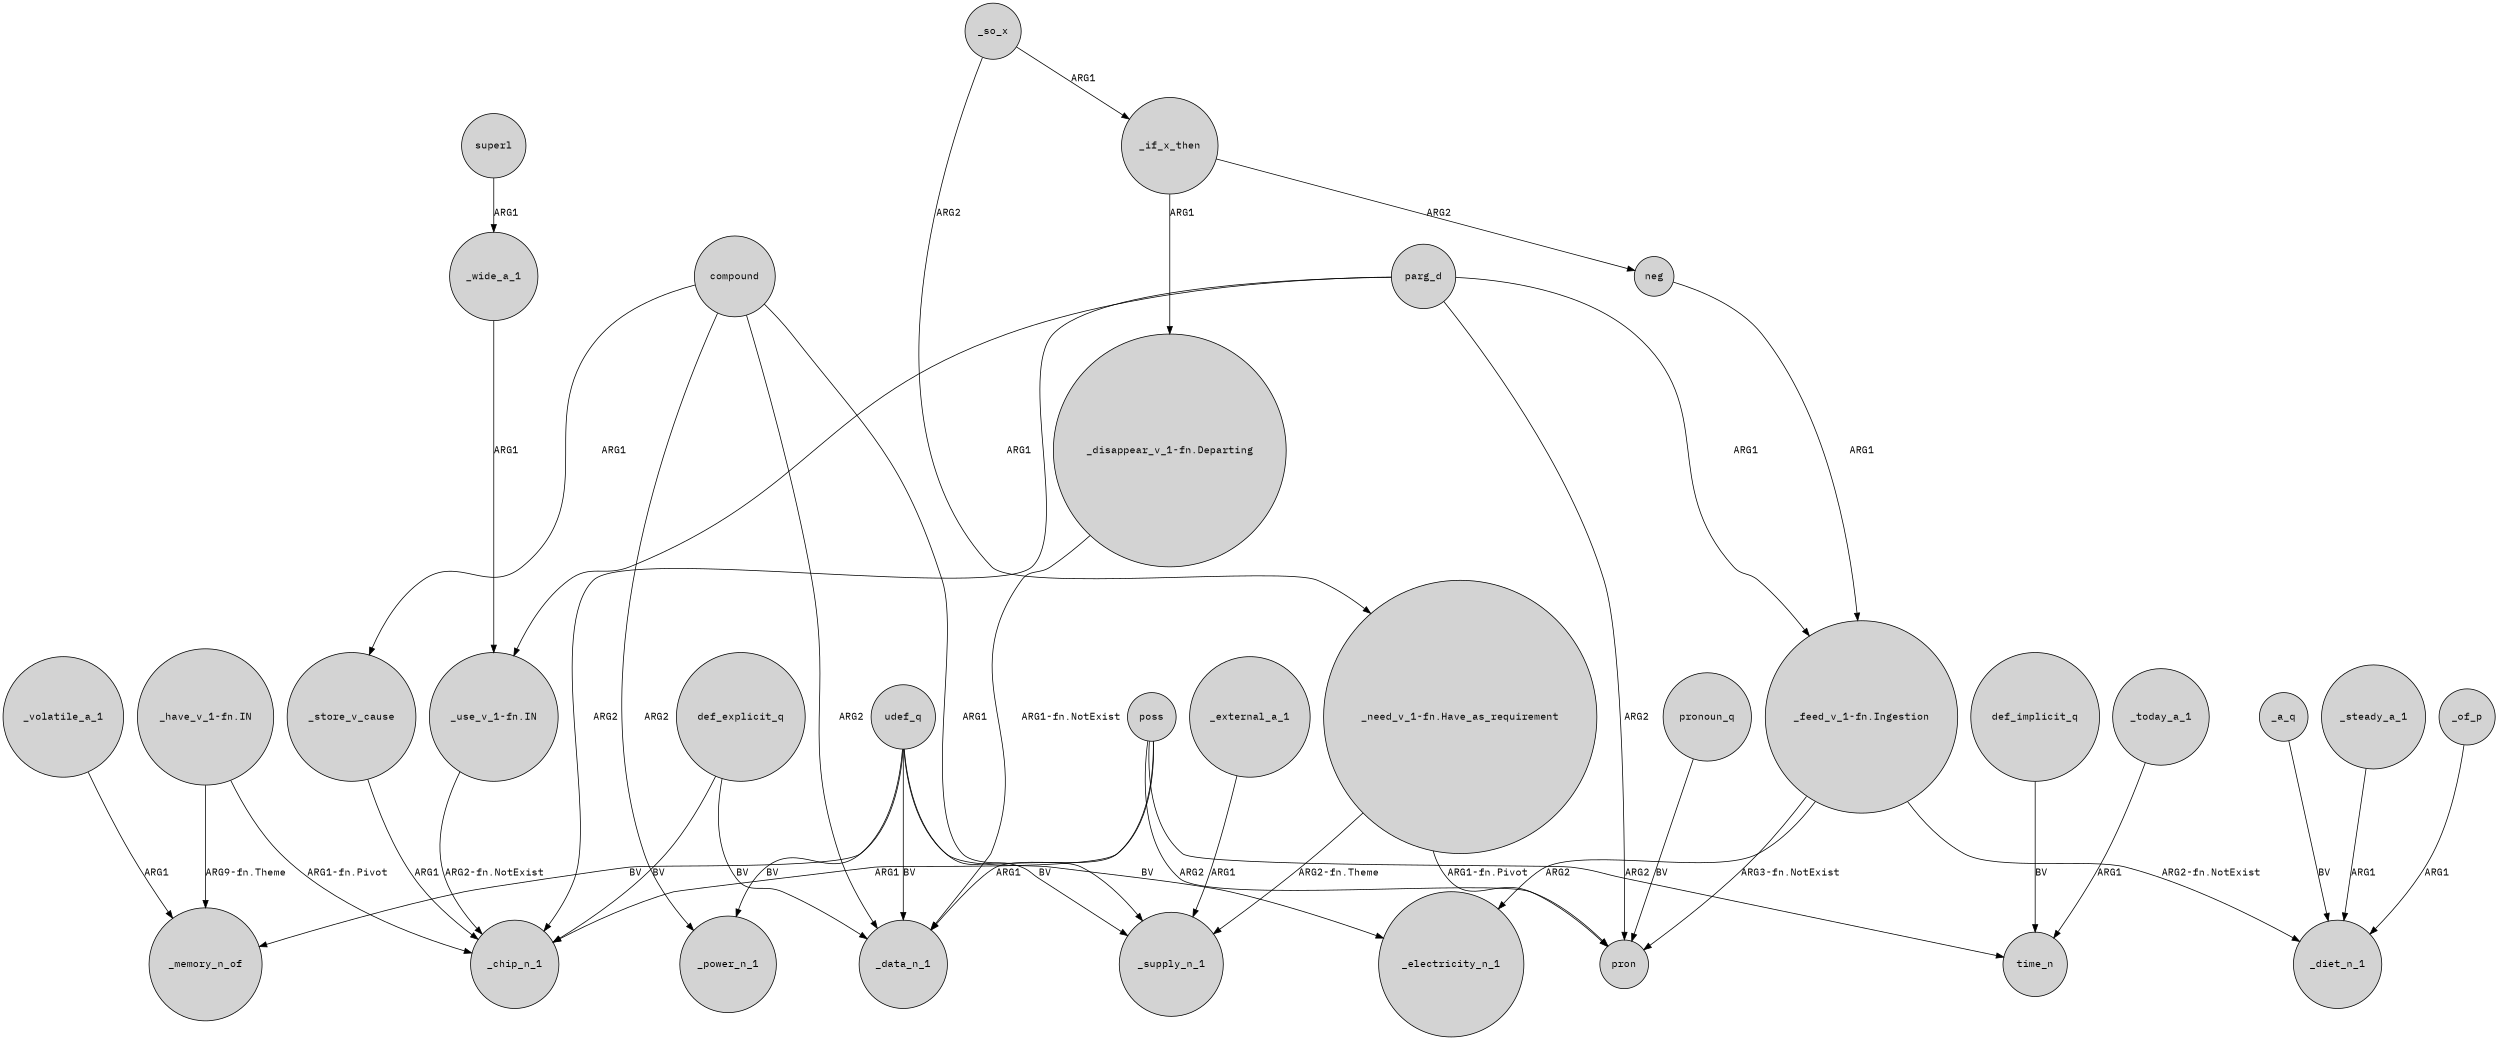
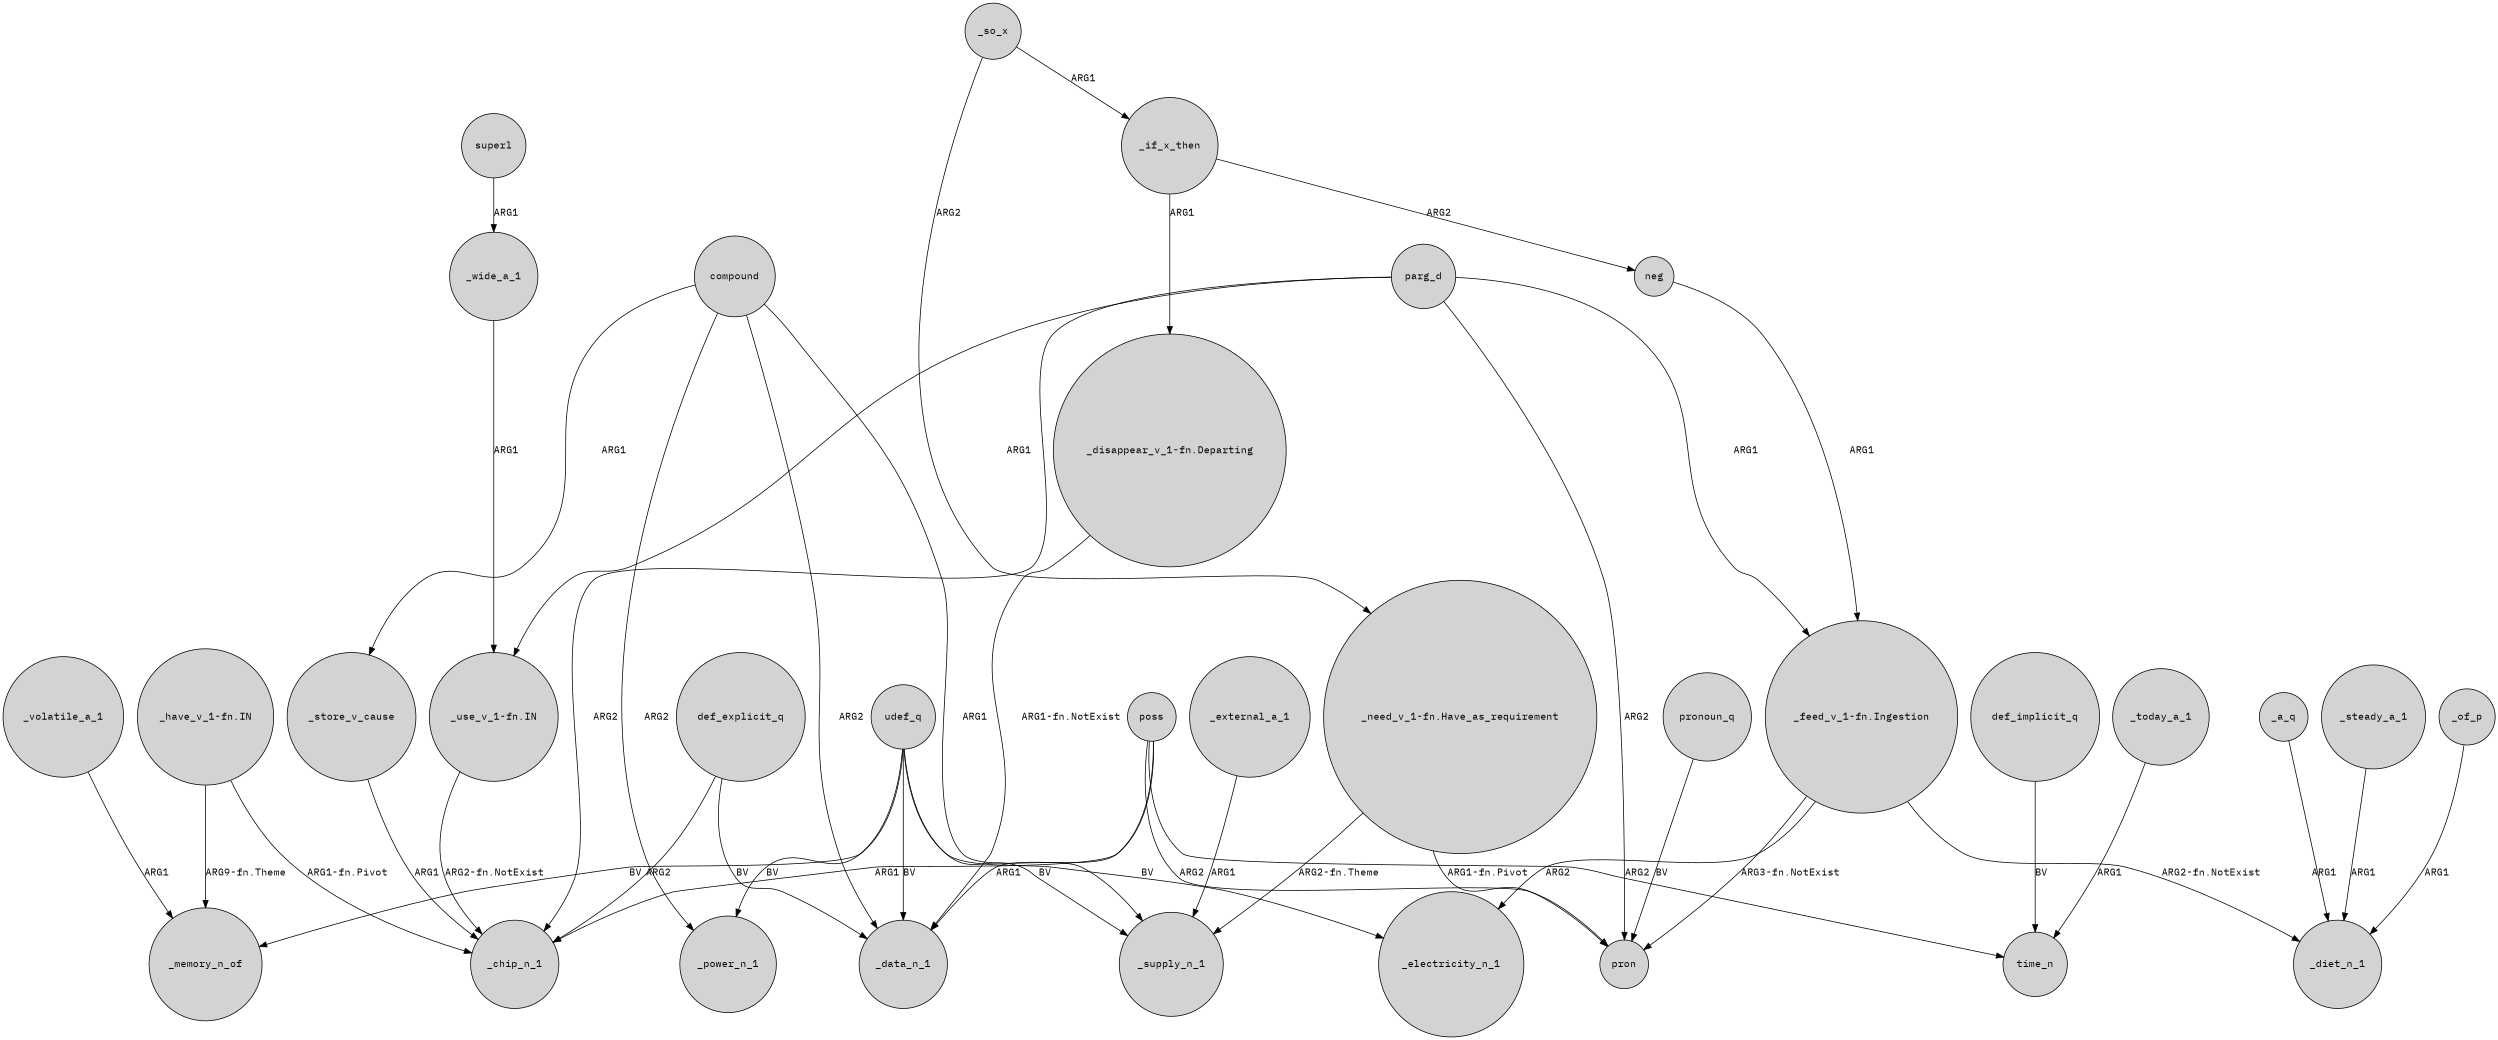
(659, 873) -> (659, 873)
(2325, 873) -> (2325, 873)
